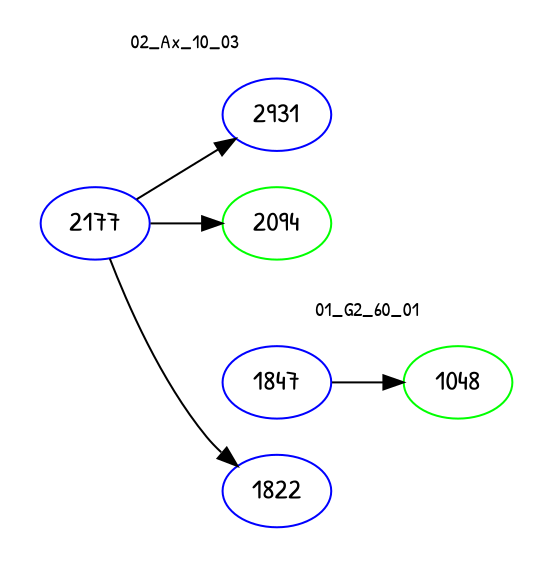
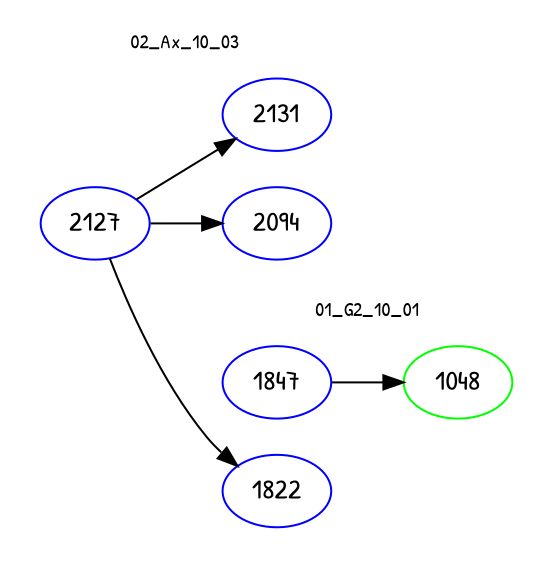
(277, 115) -> (277, 115)
(95, 223) -> (95, 223)
(277, 223) -> (277, 223)
(367, 311) -> (367, 311)
